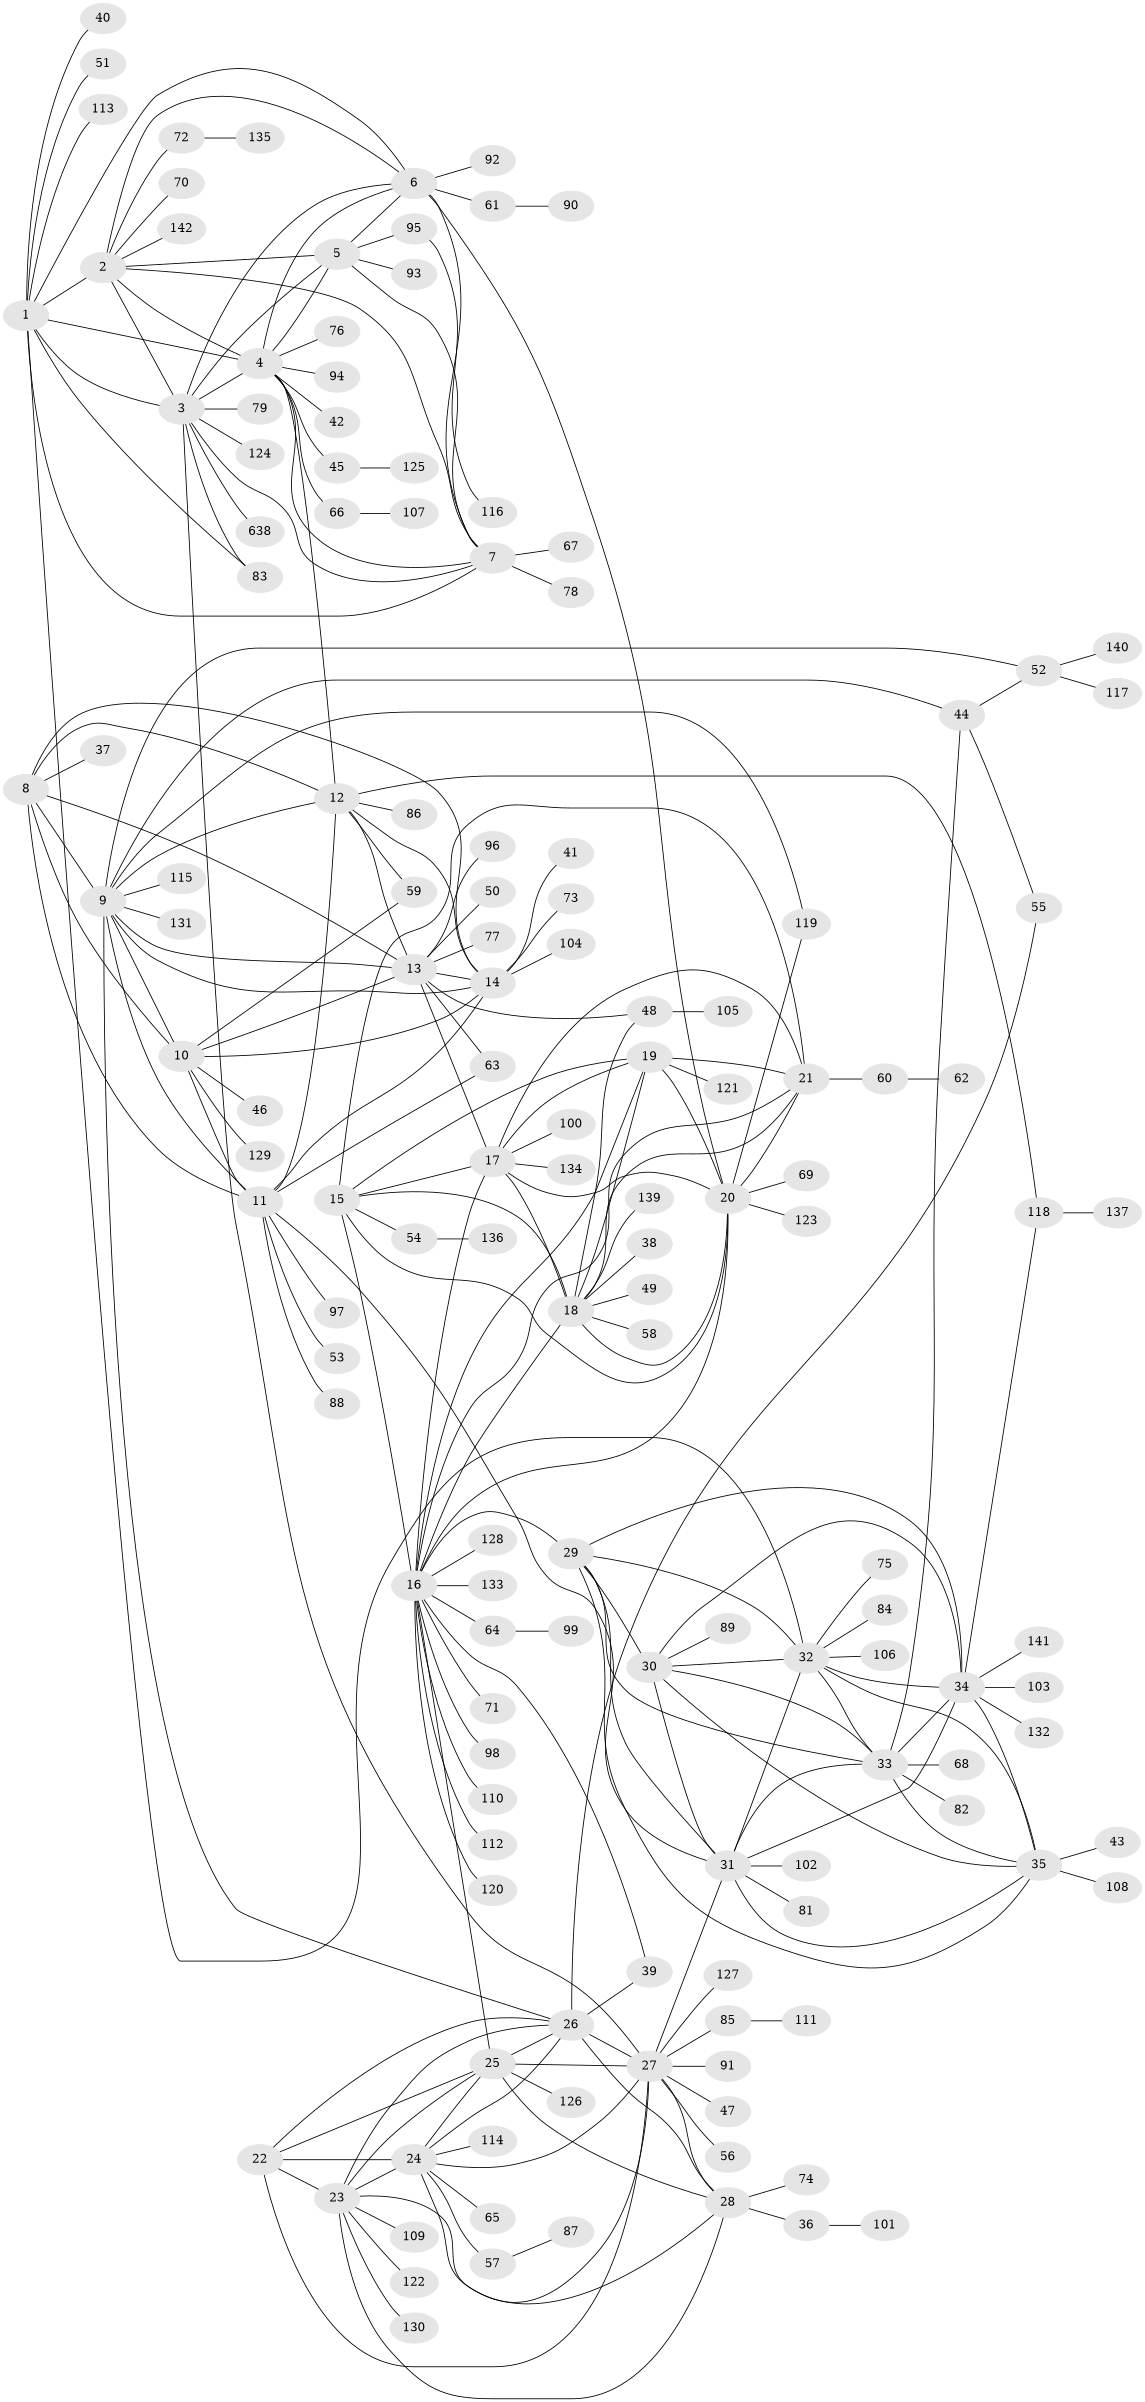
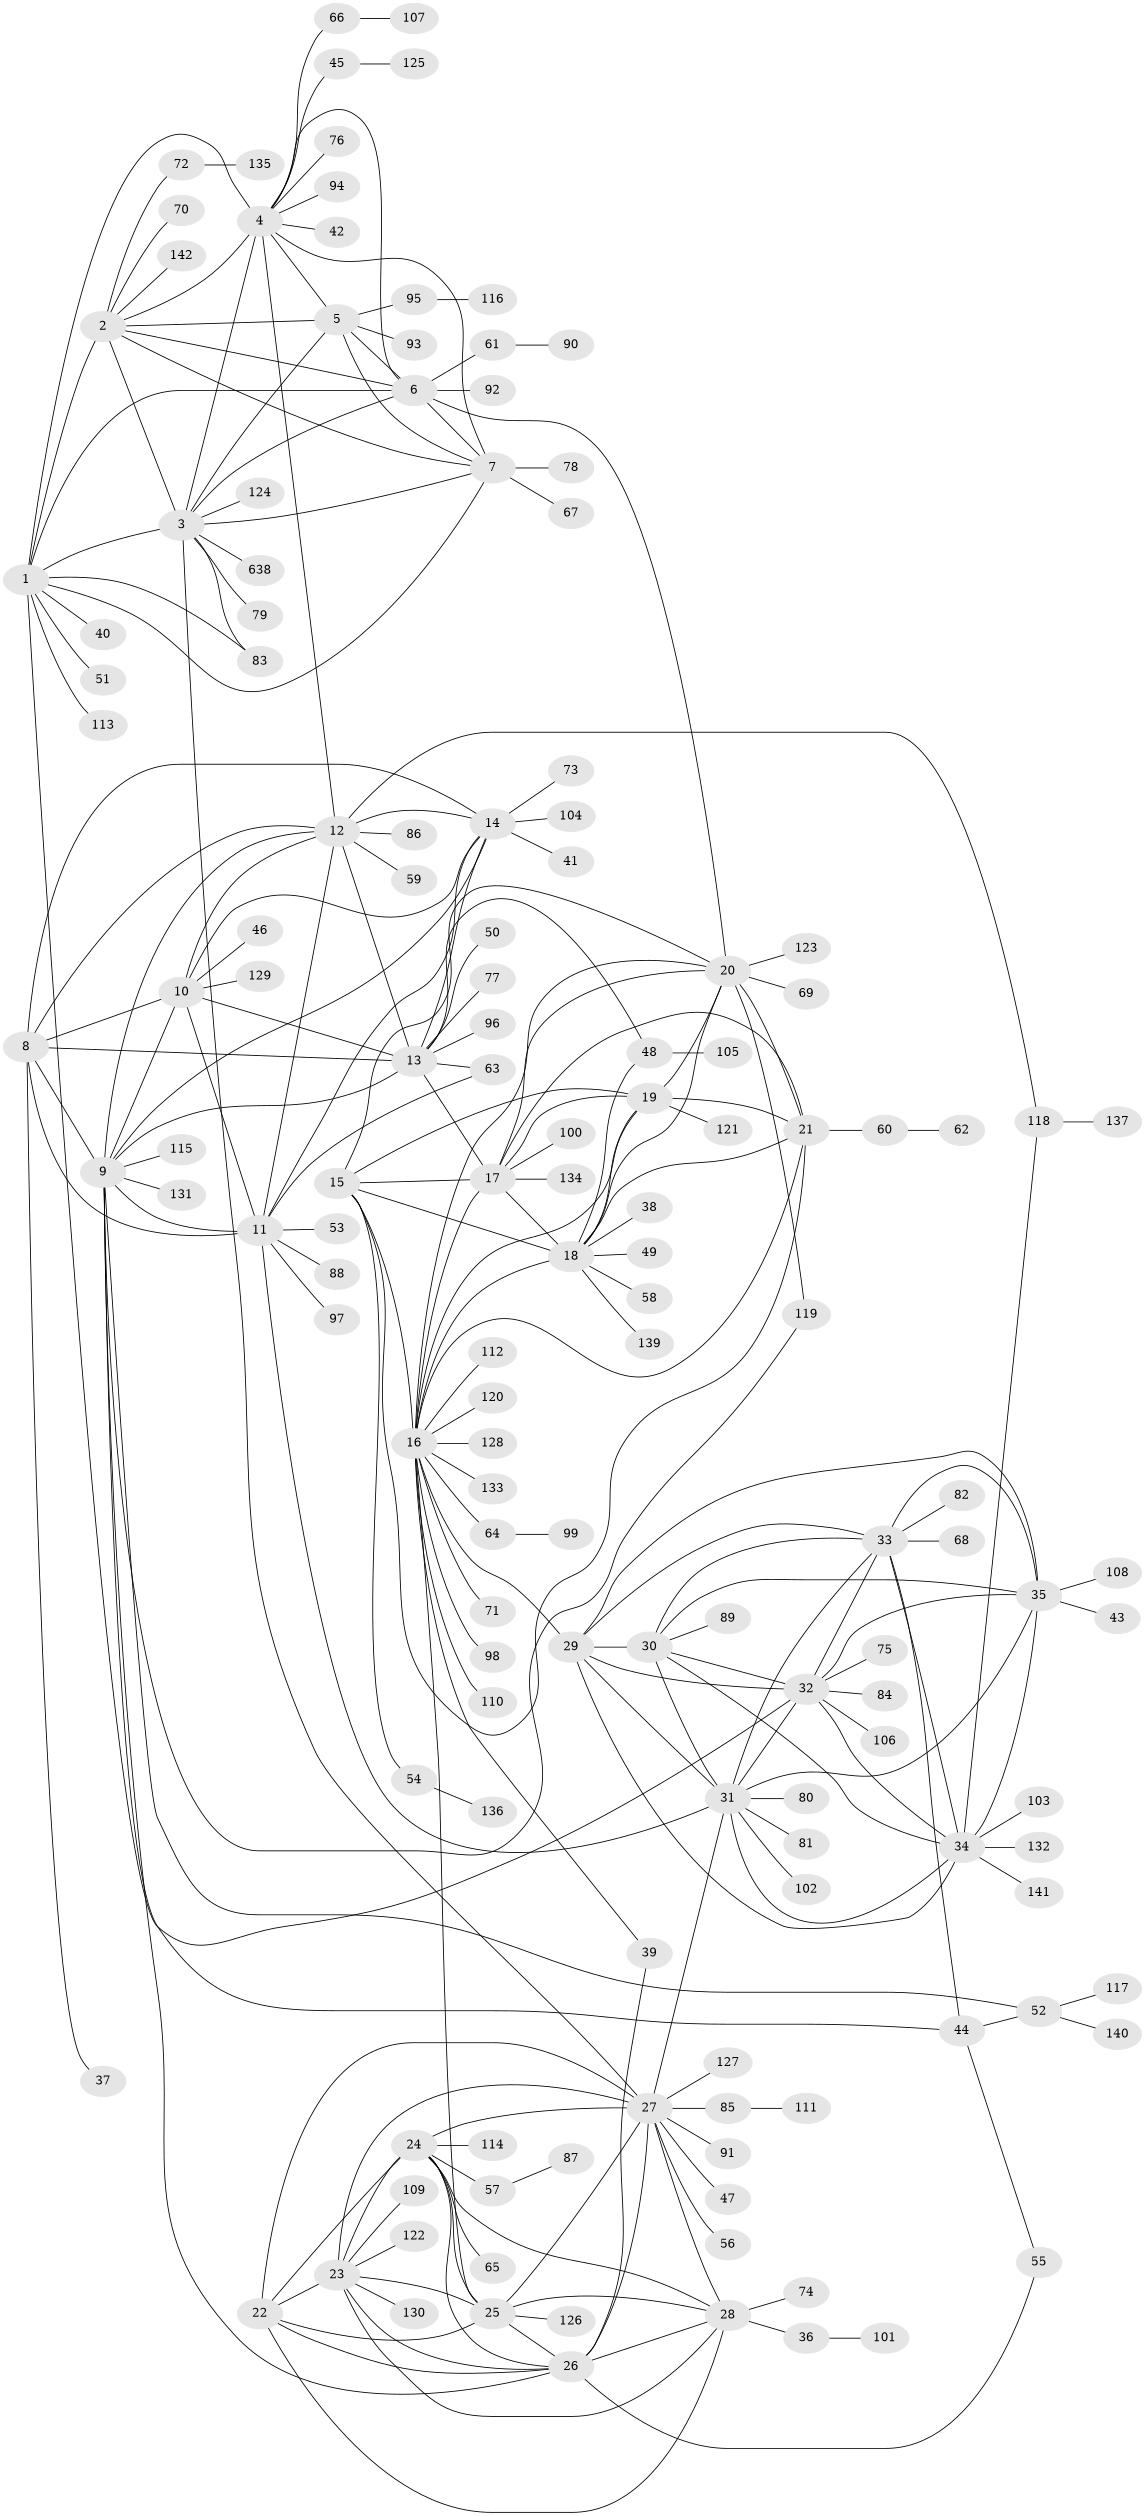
(298, 974) -> (230, 887)
none -> (806, 1799)
none -> (507, 2512)
